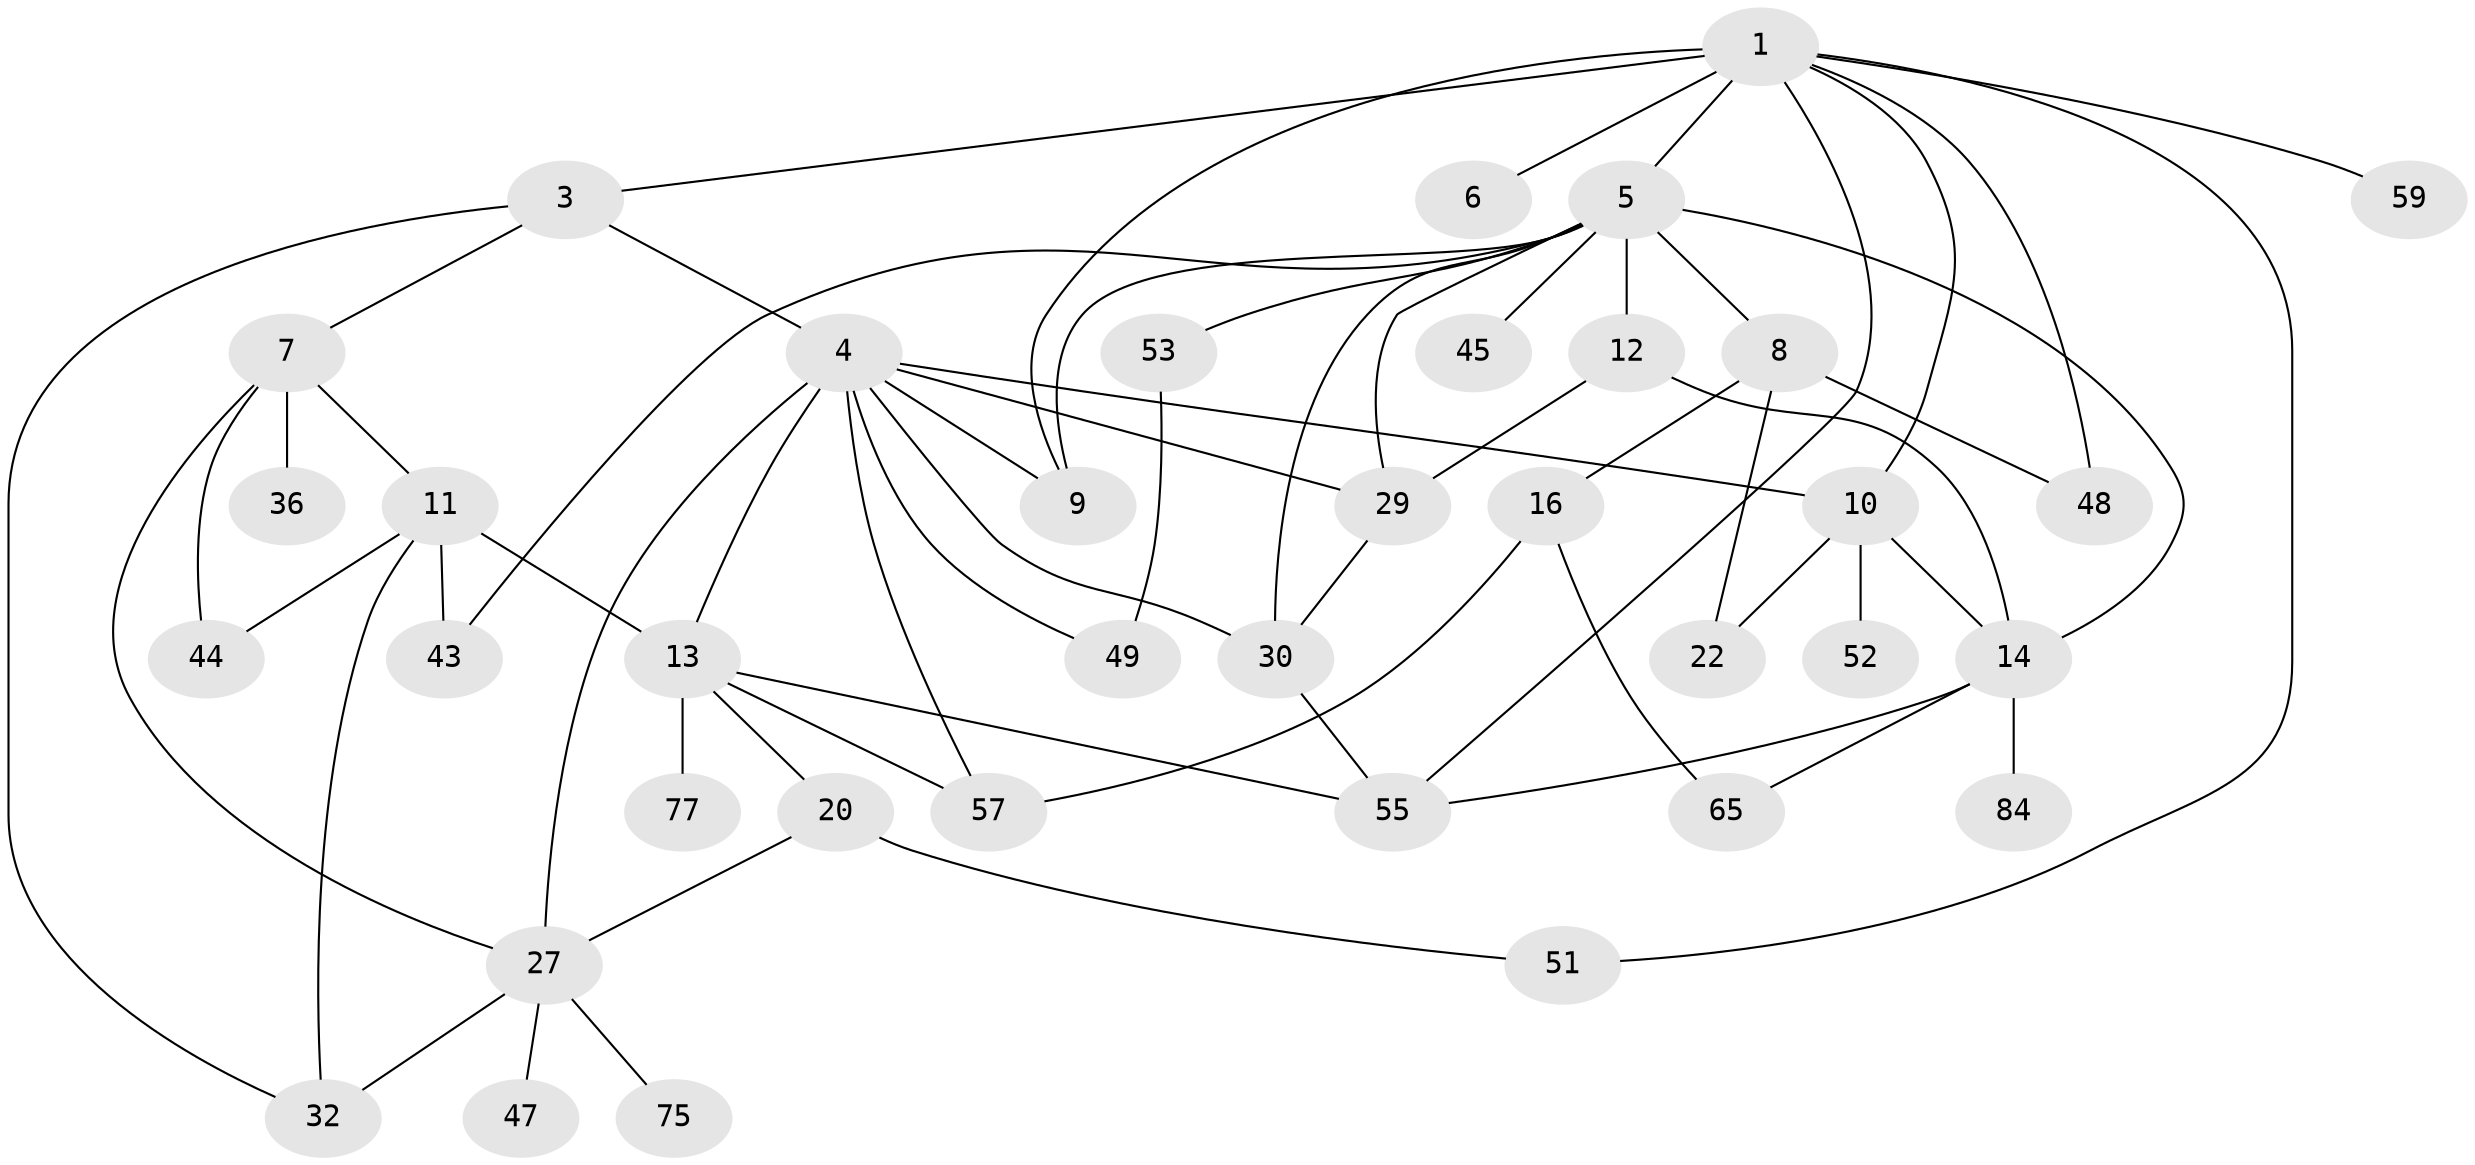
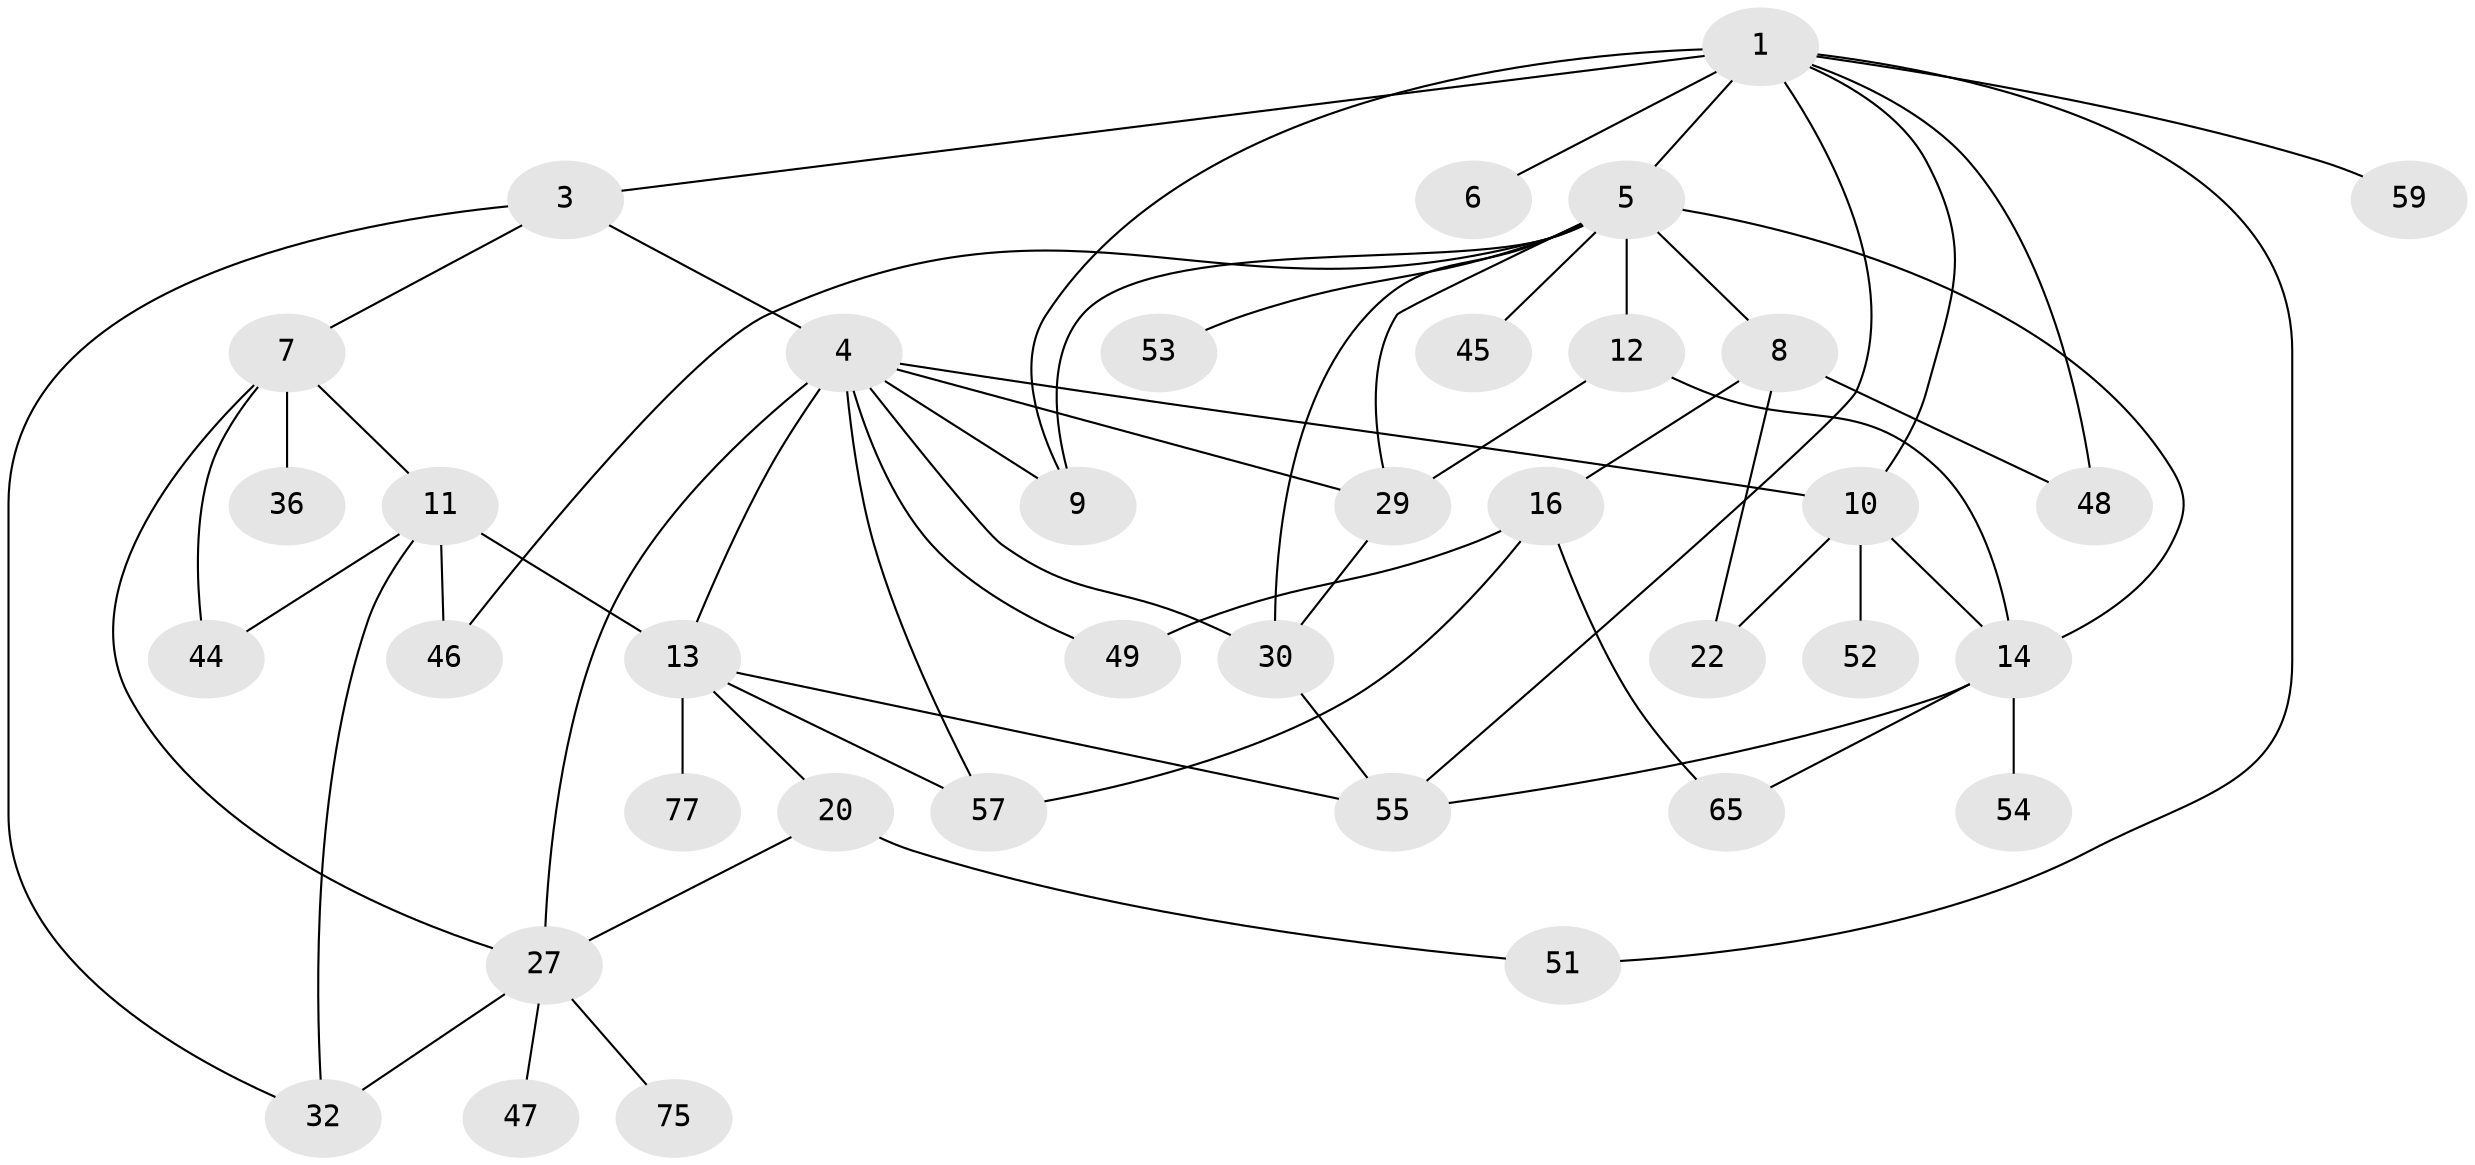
(1159, 508) -> (1360, 577)
(444, 659) -> (444, 659)
(2014, 812) -> (2014, 812)
